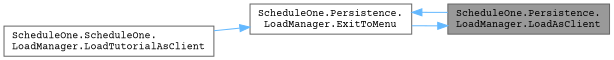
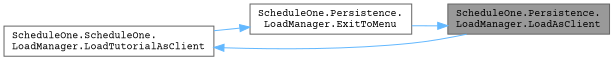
(435, 12) -> (346, 48)
